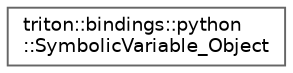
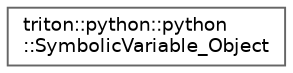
(146, 37) -> (146, 37)
